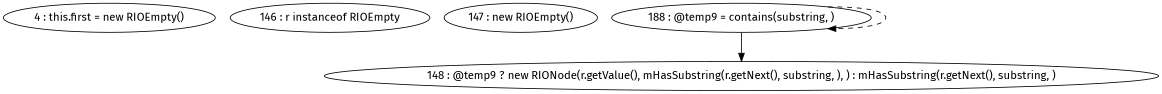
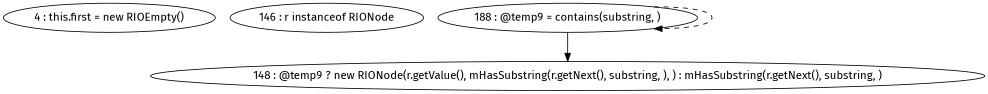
(330, 18) -> (327, 18)
(521, 18) -> none
